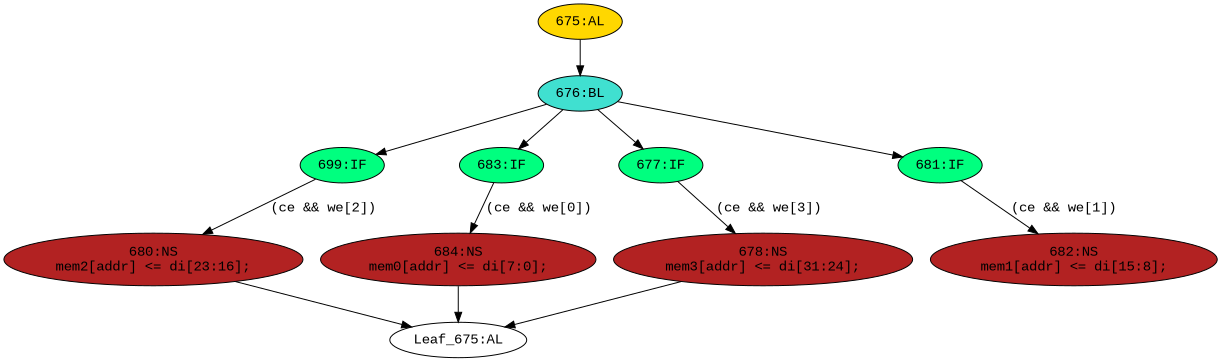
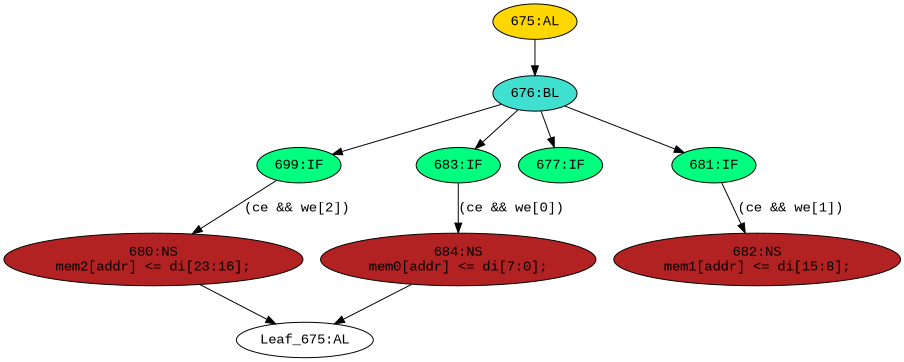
(763, 259) -> none
